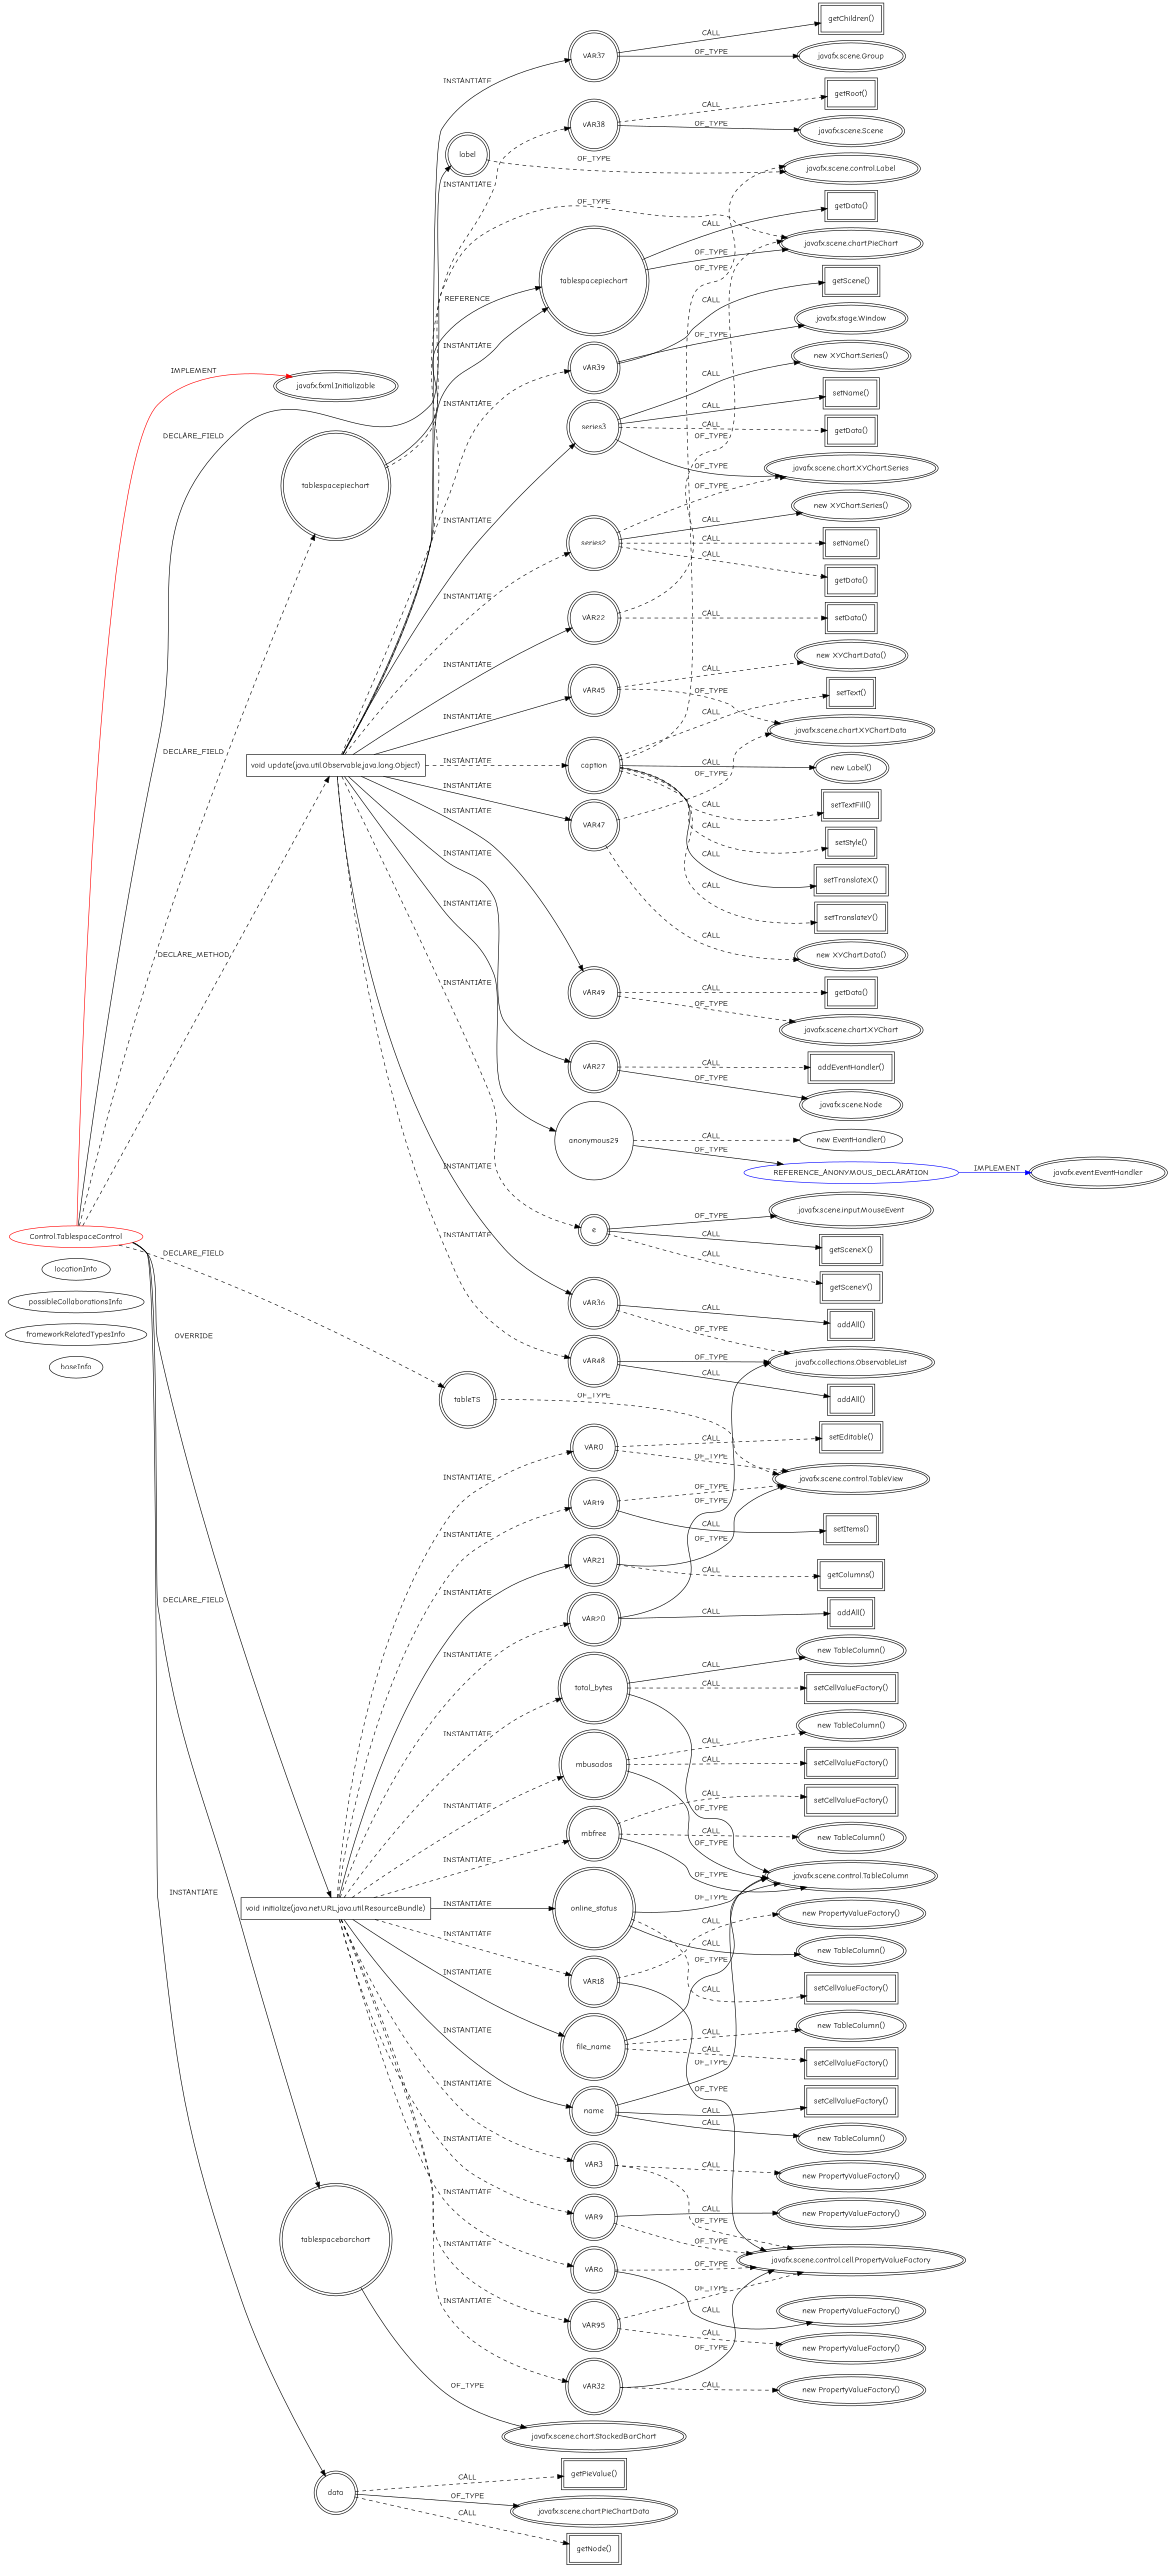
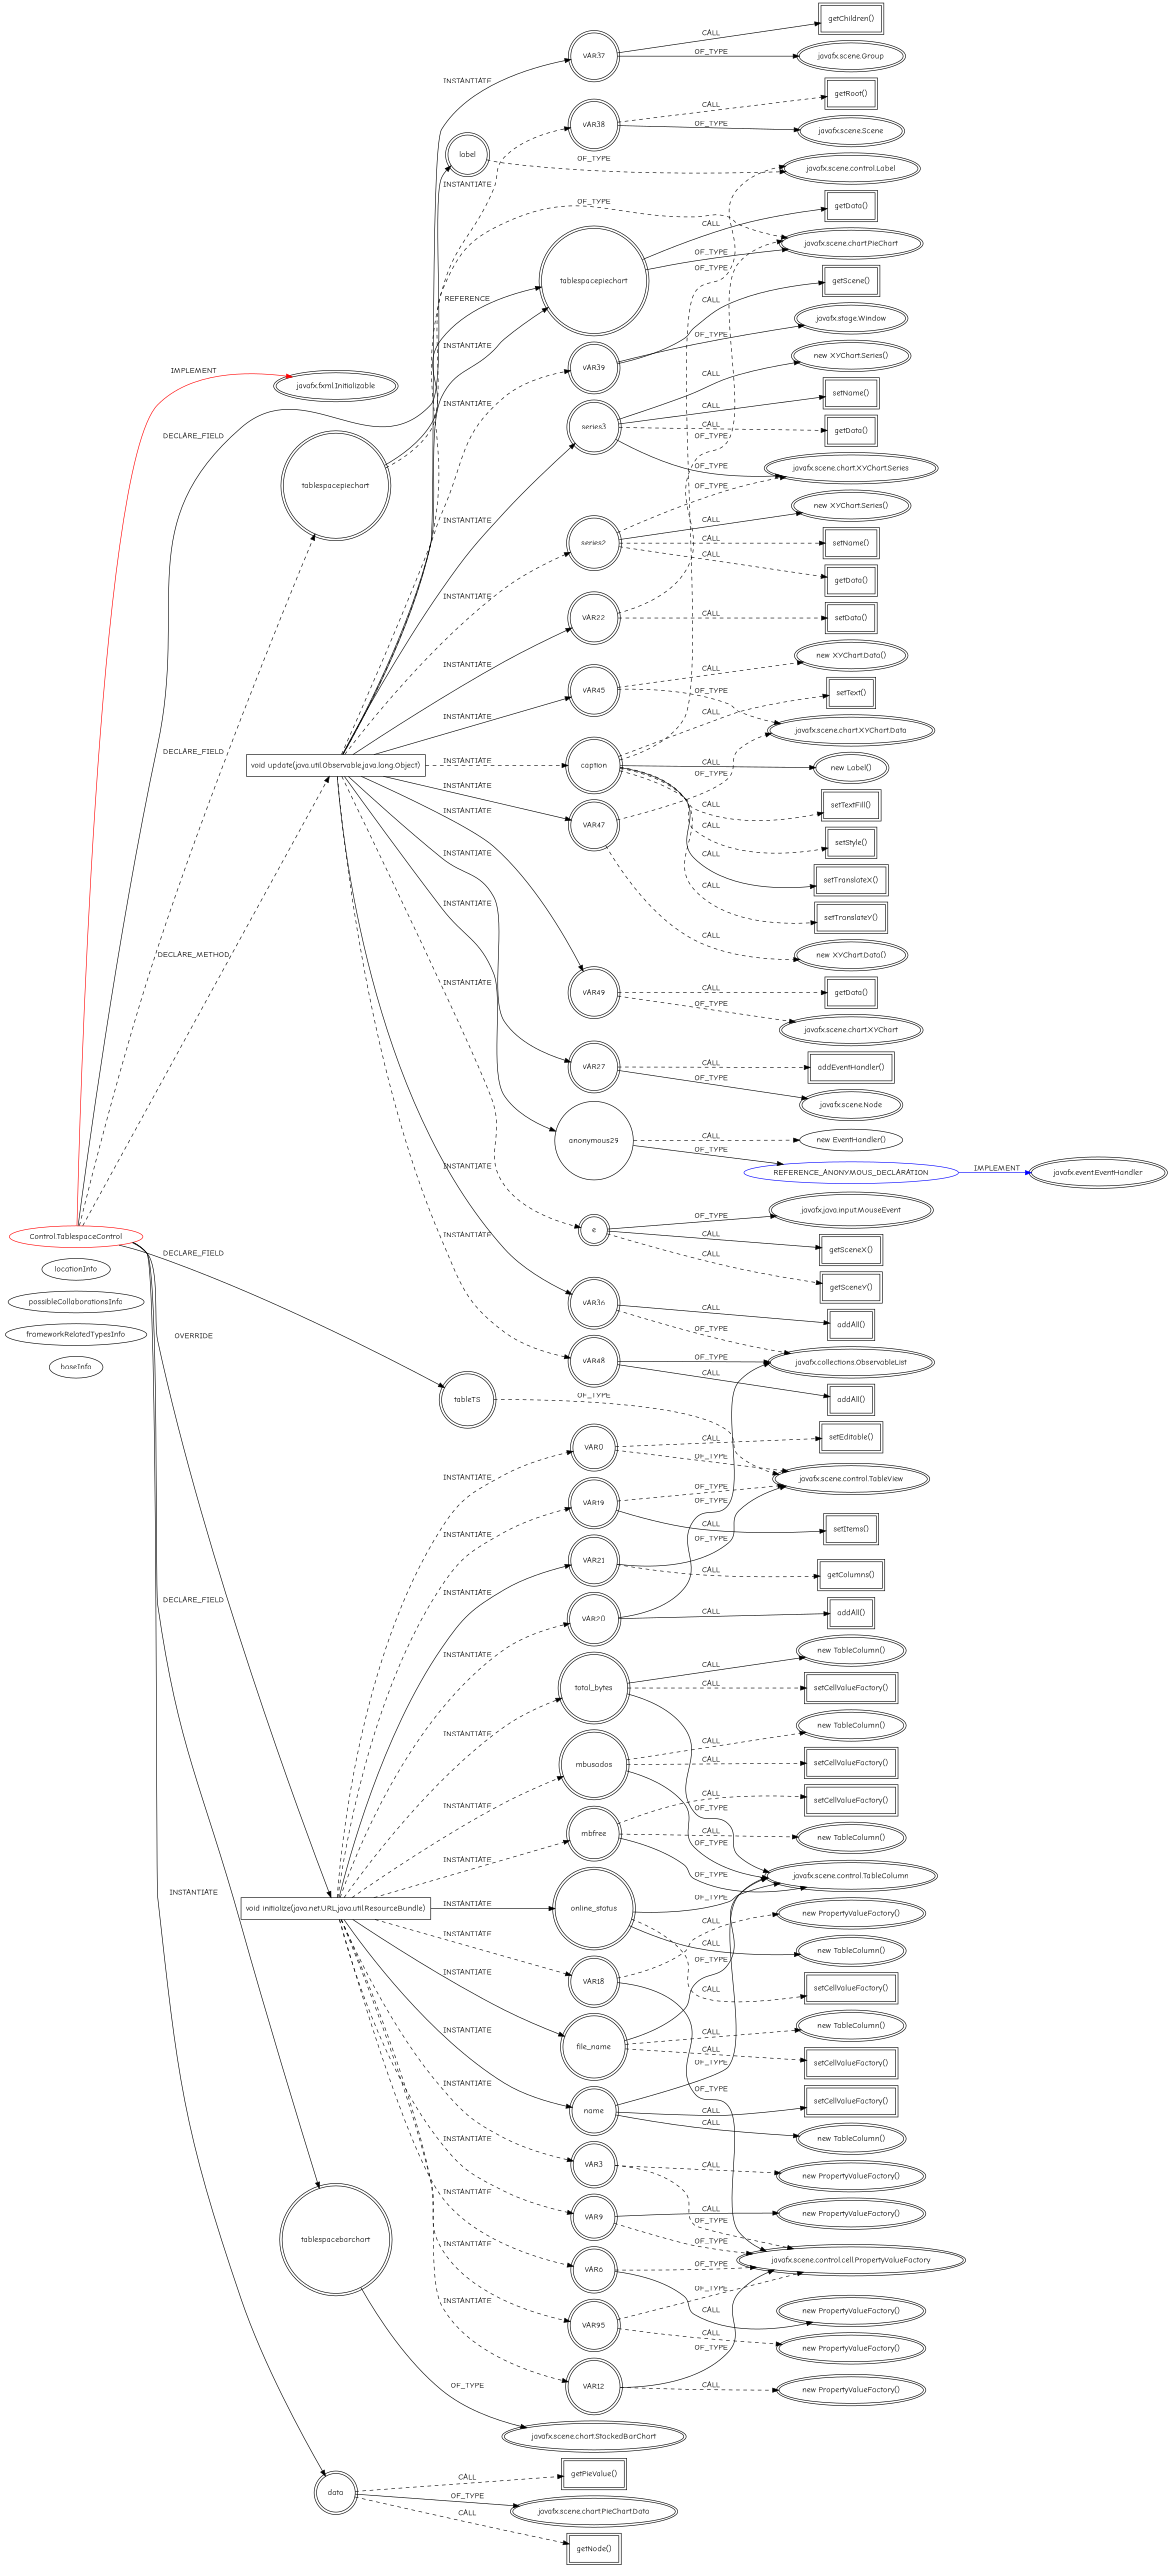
(851, 1210) -> (851, 1210)
(282, 1308) -> (282, 1308)
(594, 2386) -> (594, 2386)
